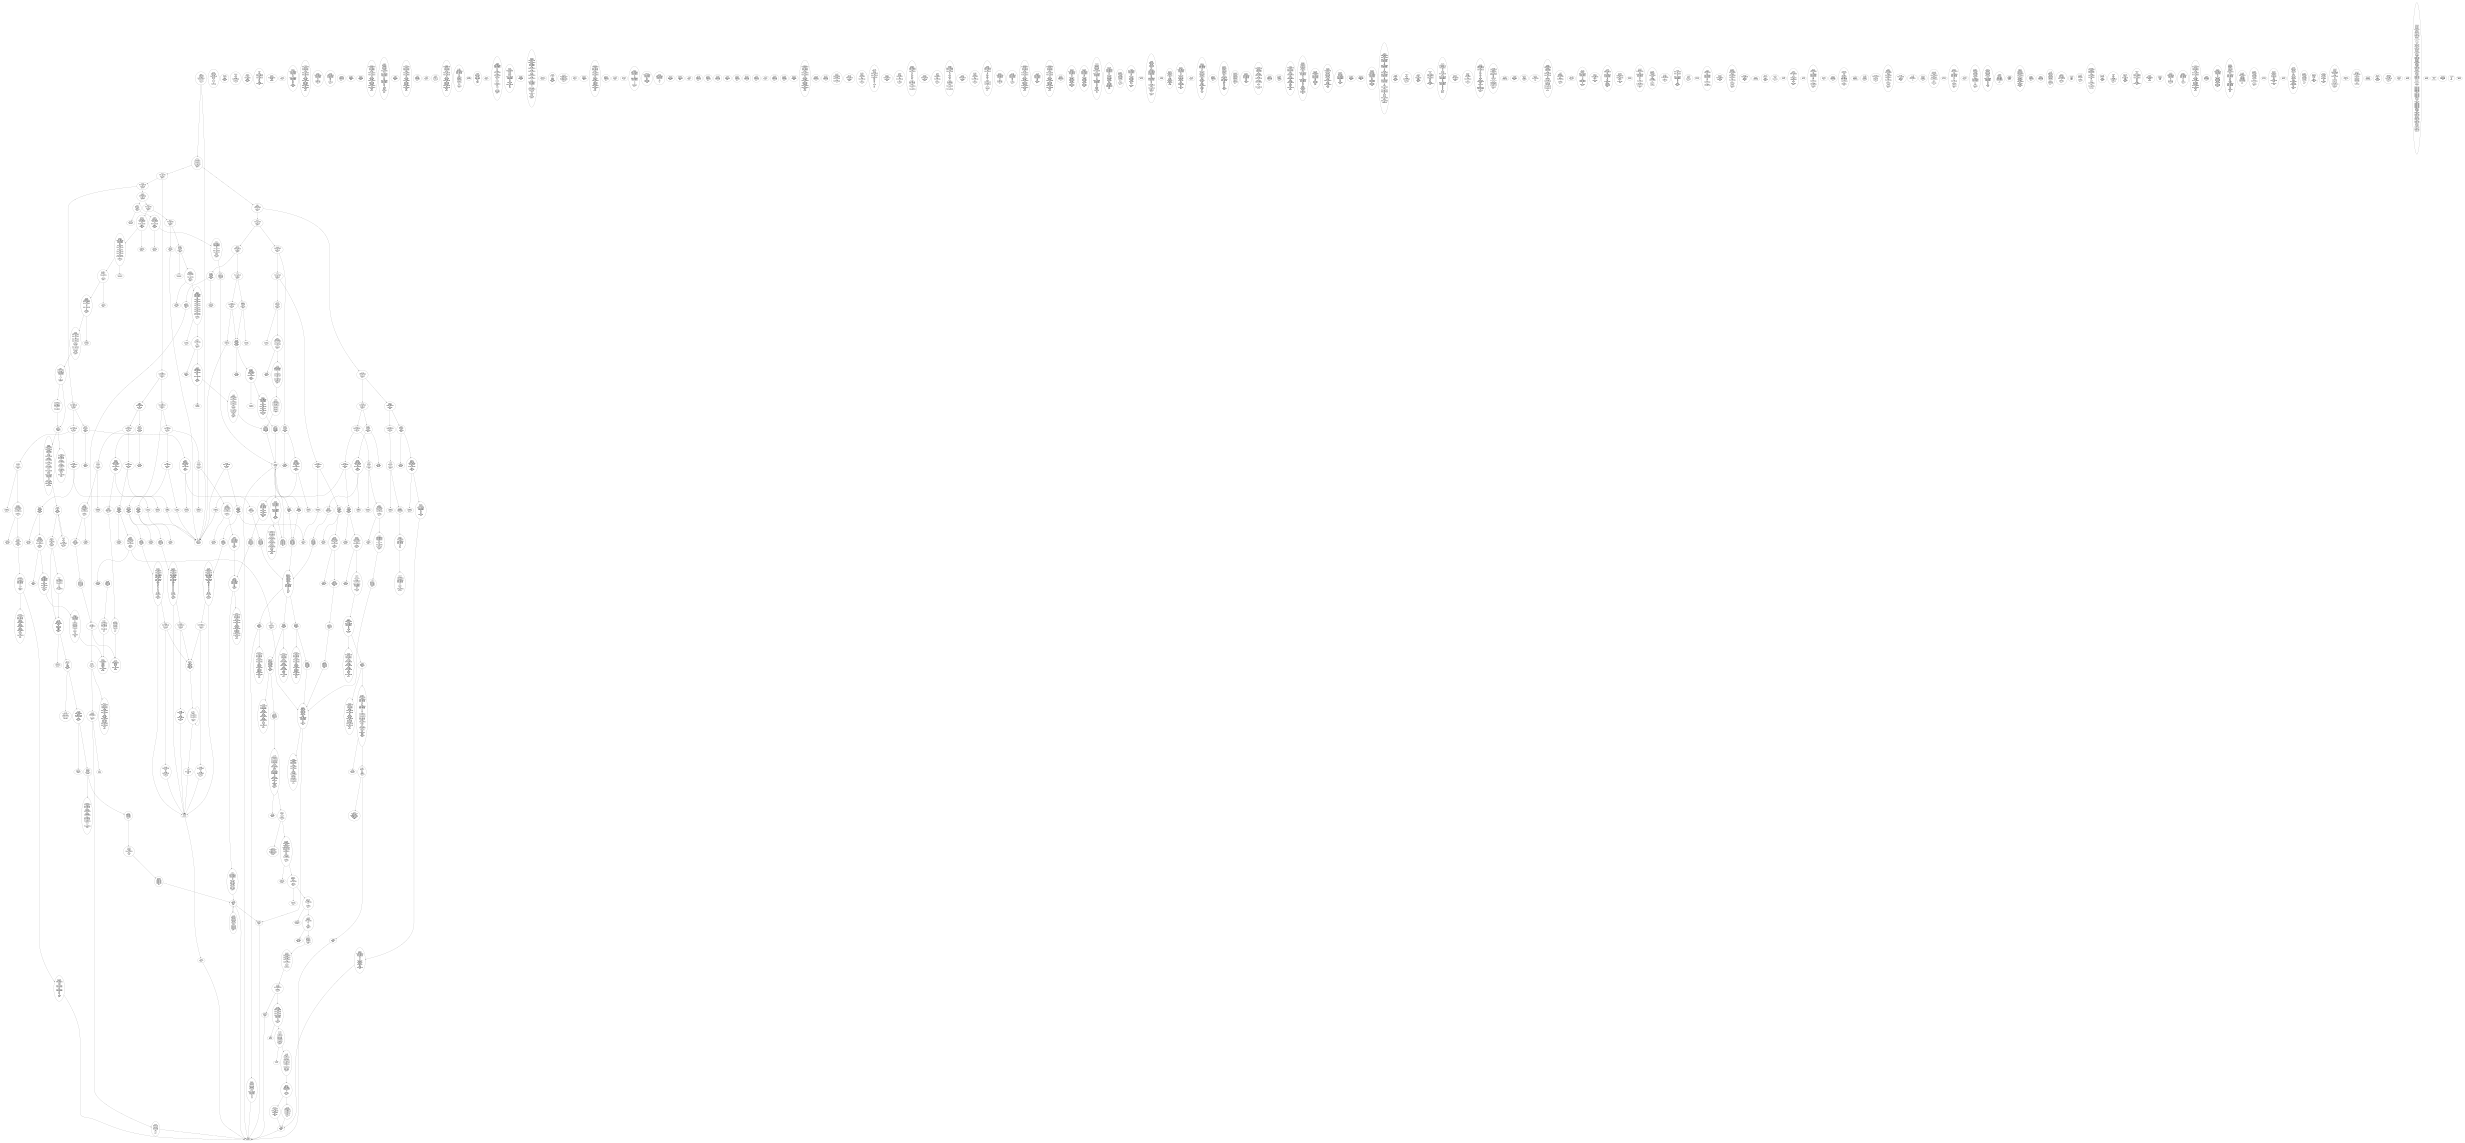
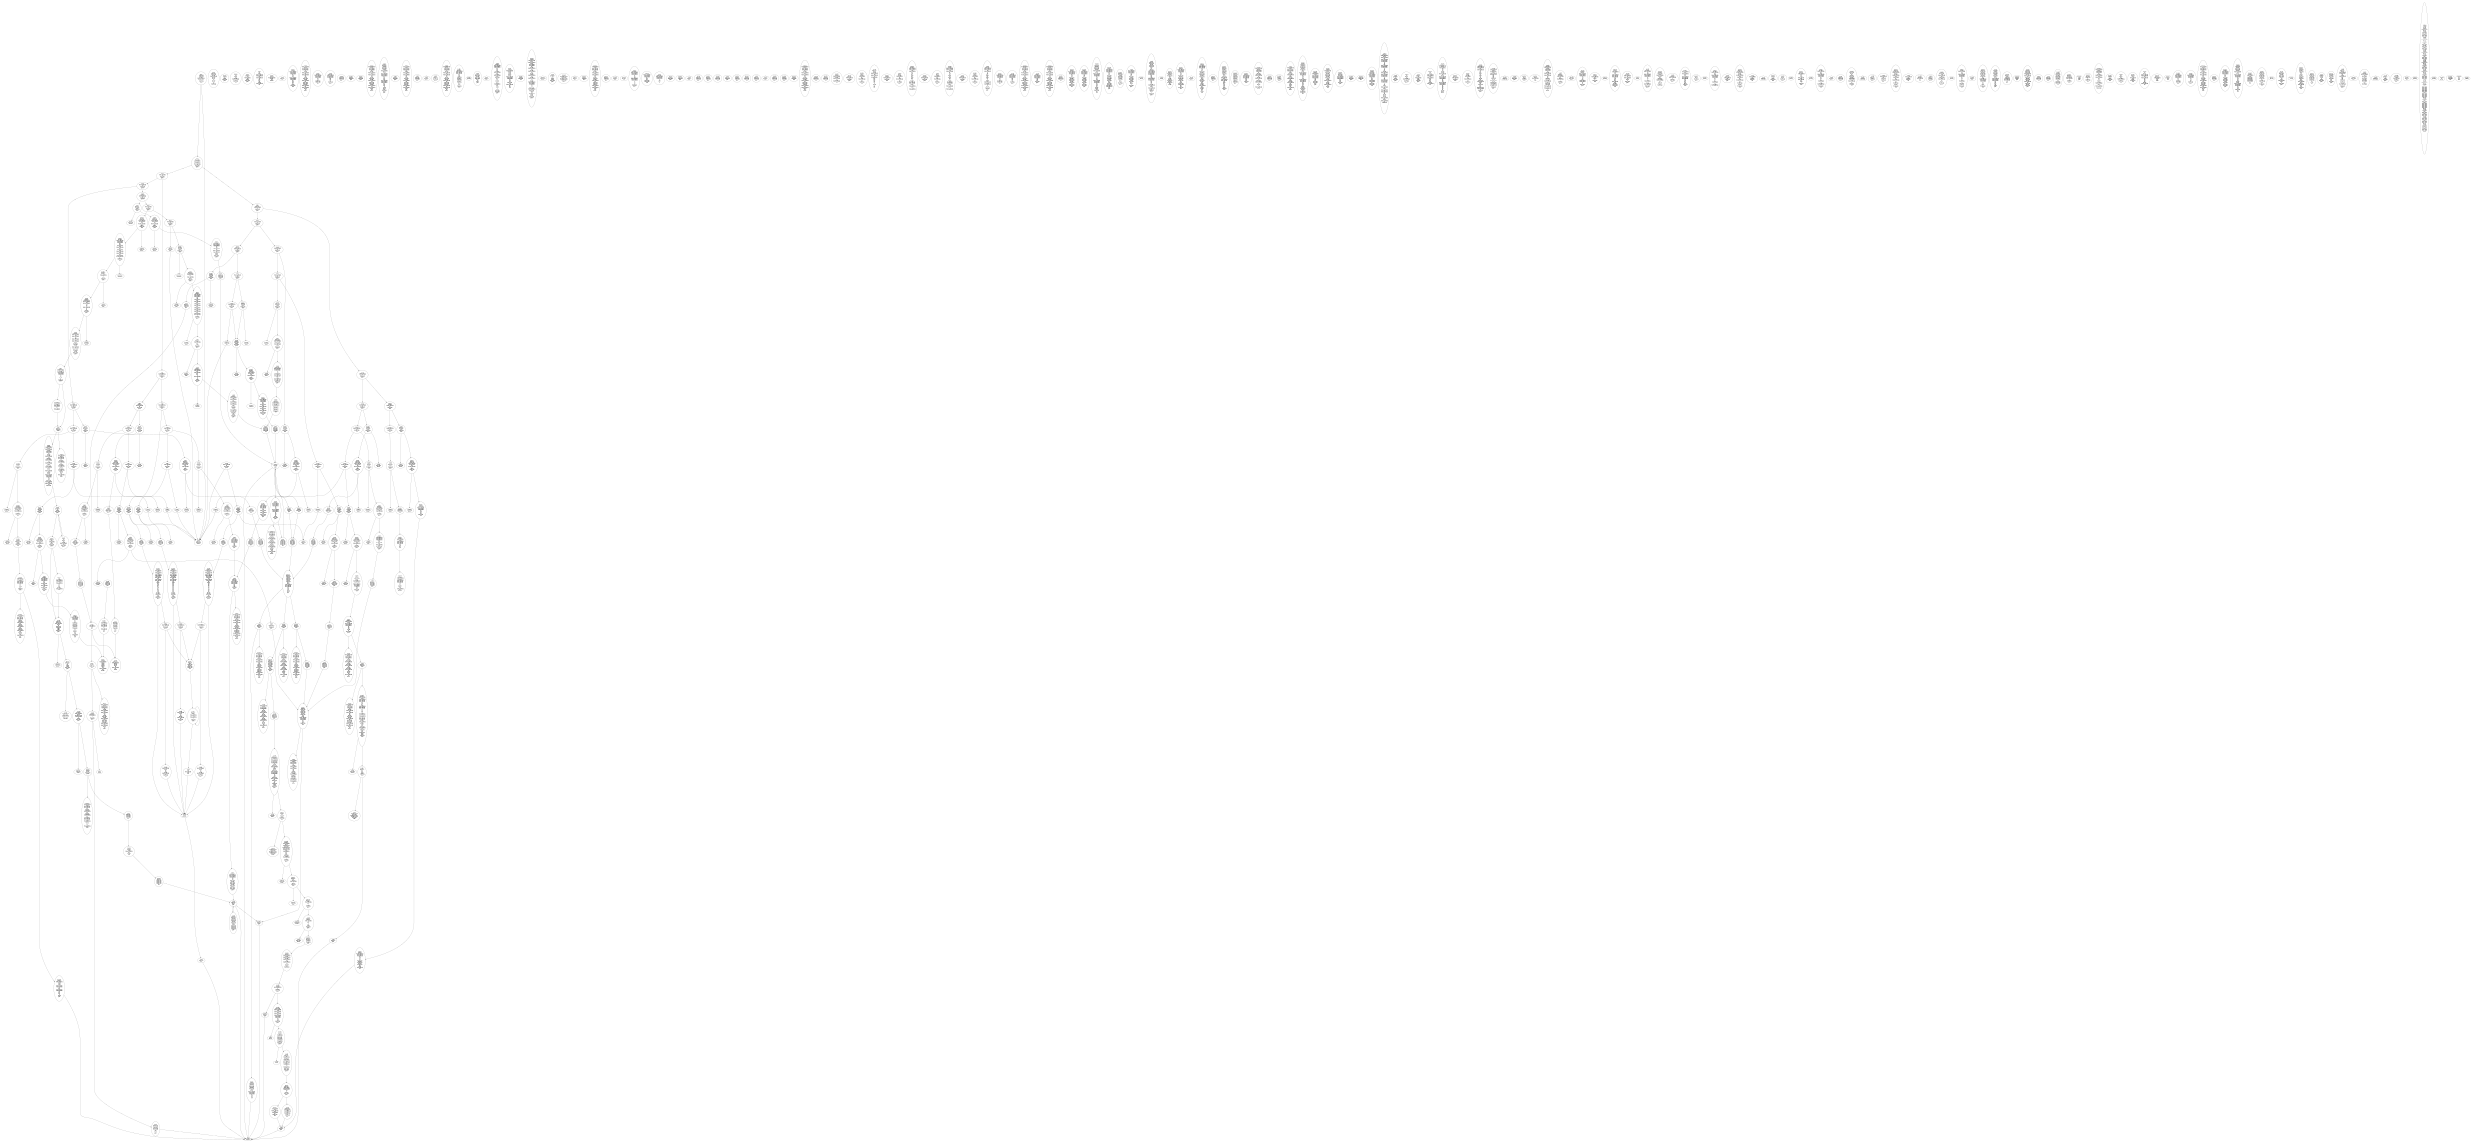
none -> (1605, 78)
